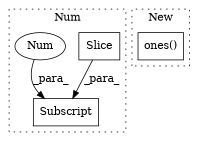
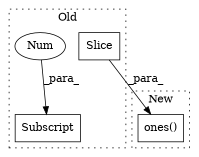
(67, 18) -> (67, 18)
(84, 76) -> (121, 76)
